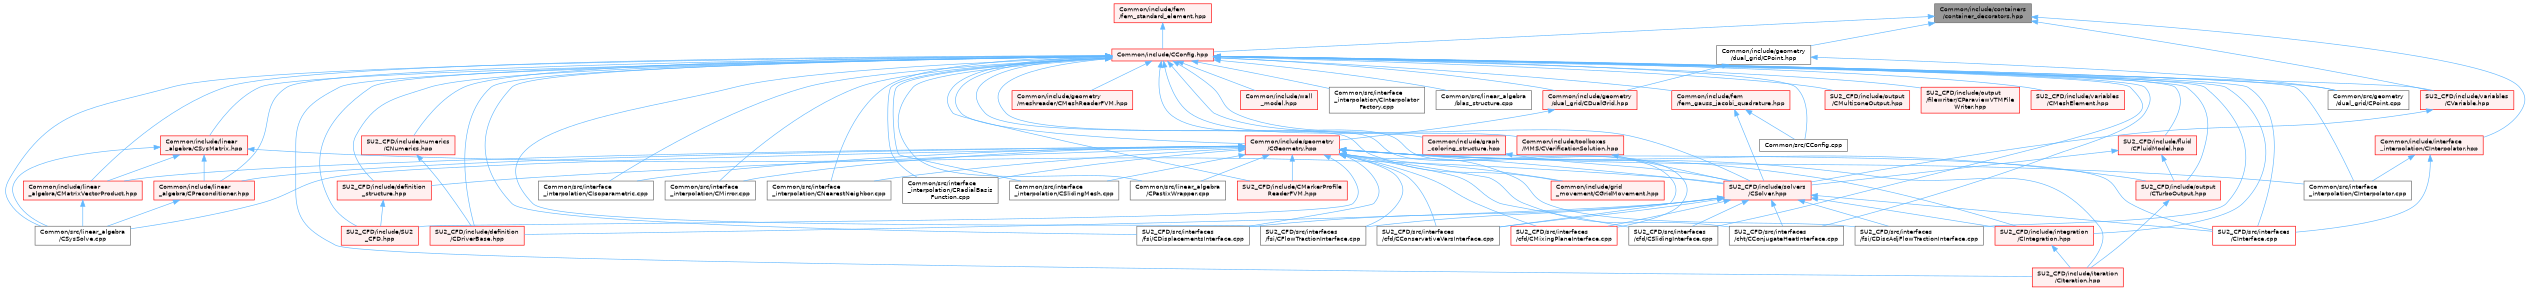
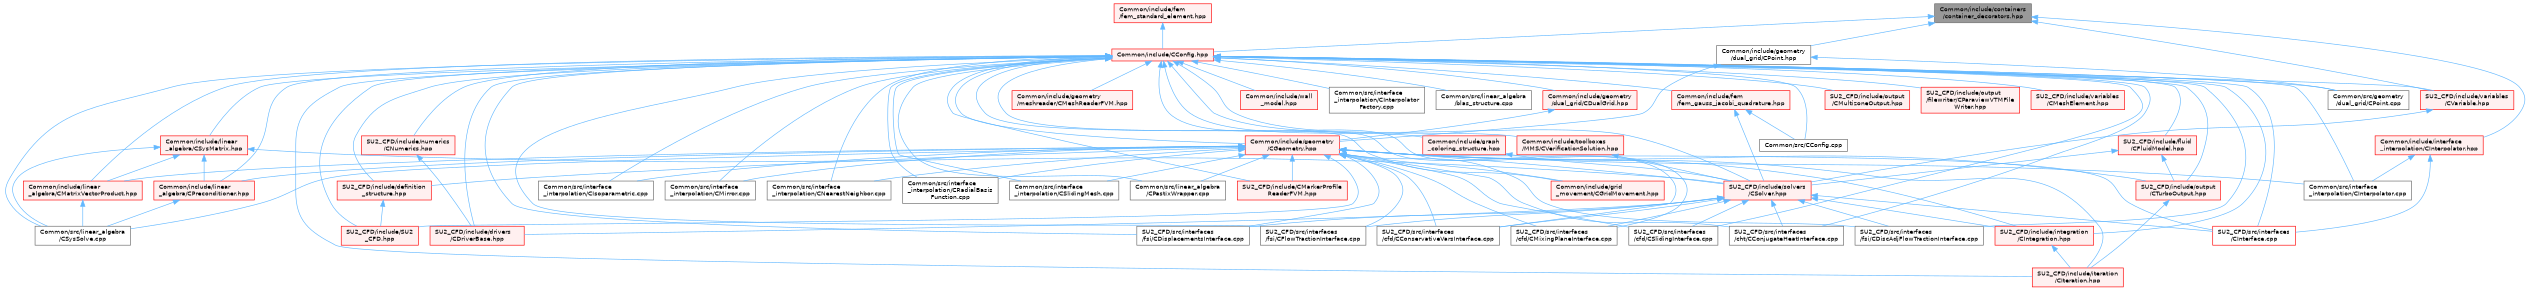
(1671, 79) -> (1535, 126)
(477, 236) -> (477, 236)
(1564, 236) -> (1564, 236)
